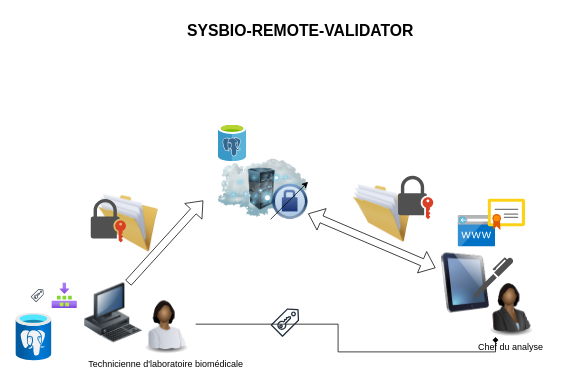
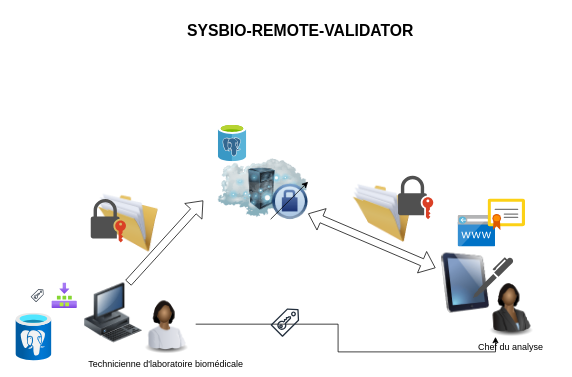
(495, 344) -> (495, 343)
